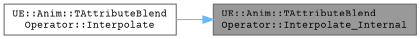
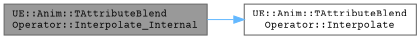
(190, 20) -> (221, 20)
